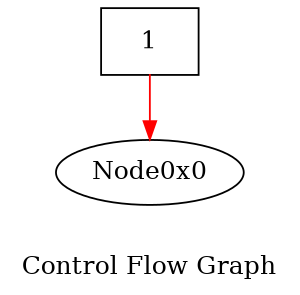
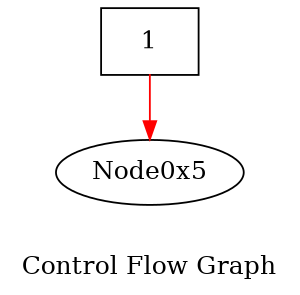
(150, 172) -> (150, 172)
